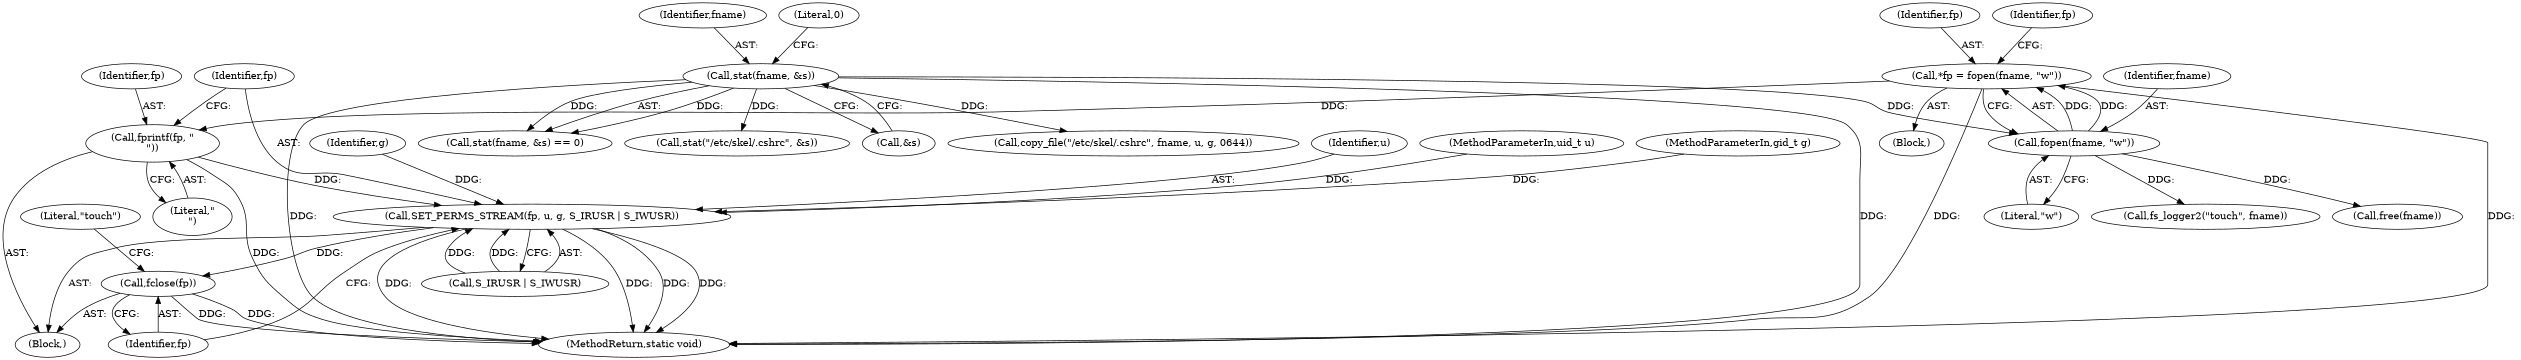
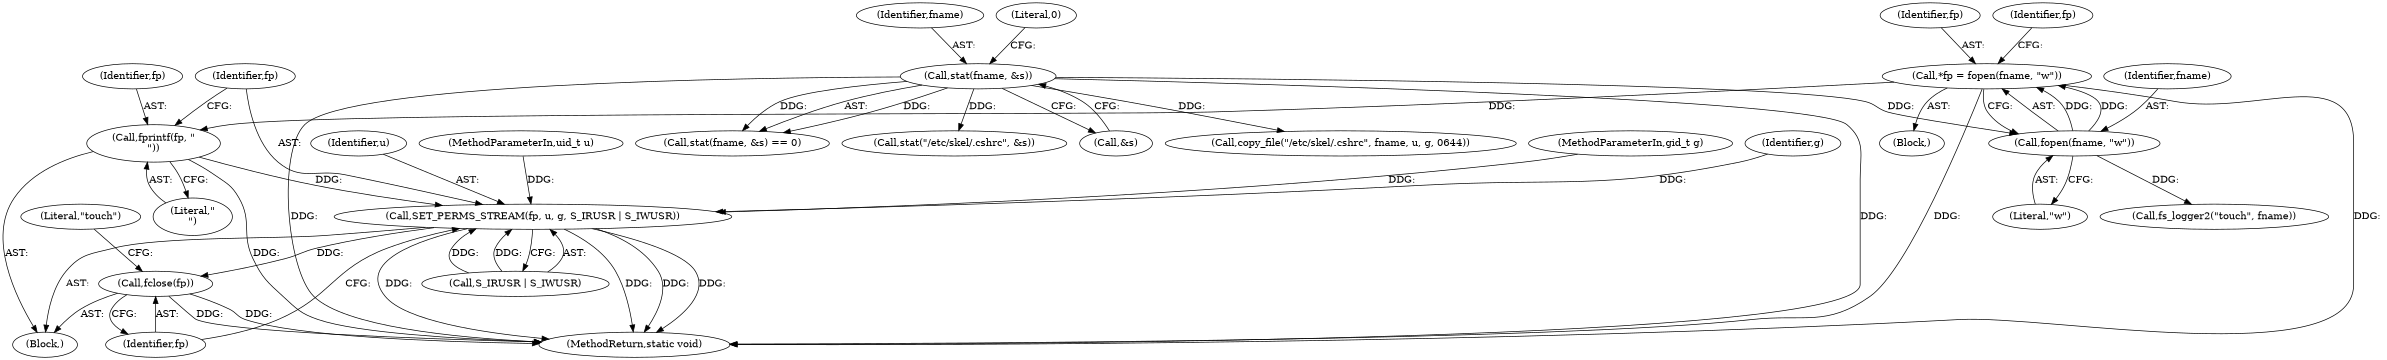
(2398, 217) -> none
